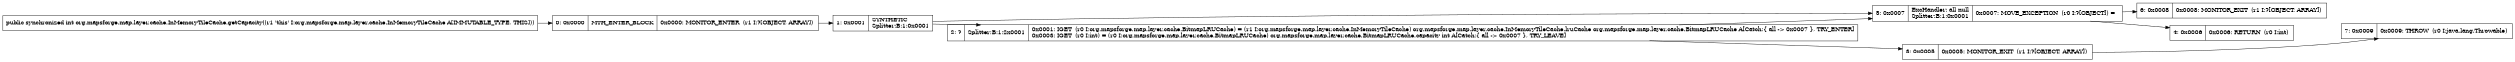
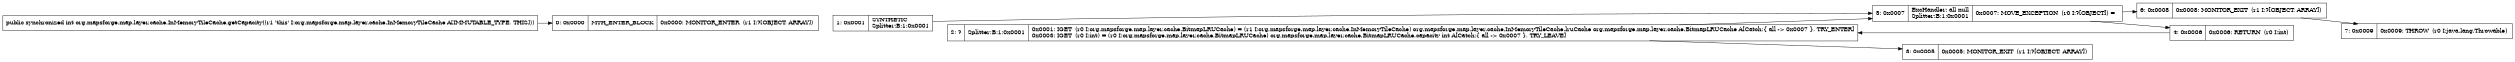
(824, 23) -> none
(955, 24) -> (2016, 33)
(996, 33) -> (996, 33)
(2234, 49) -> (2327, 21)
